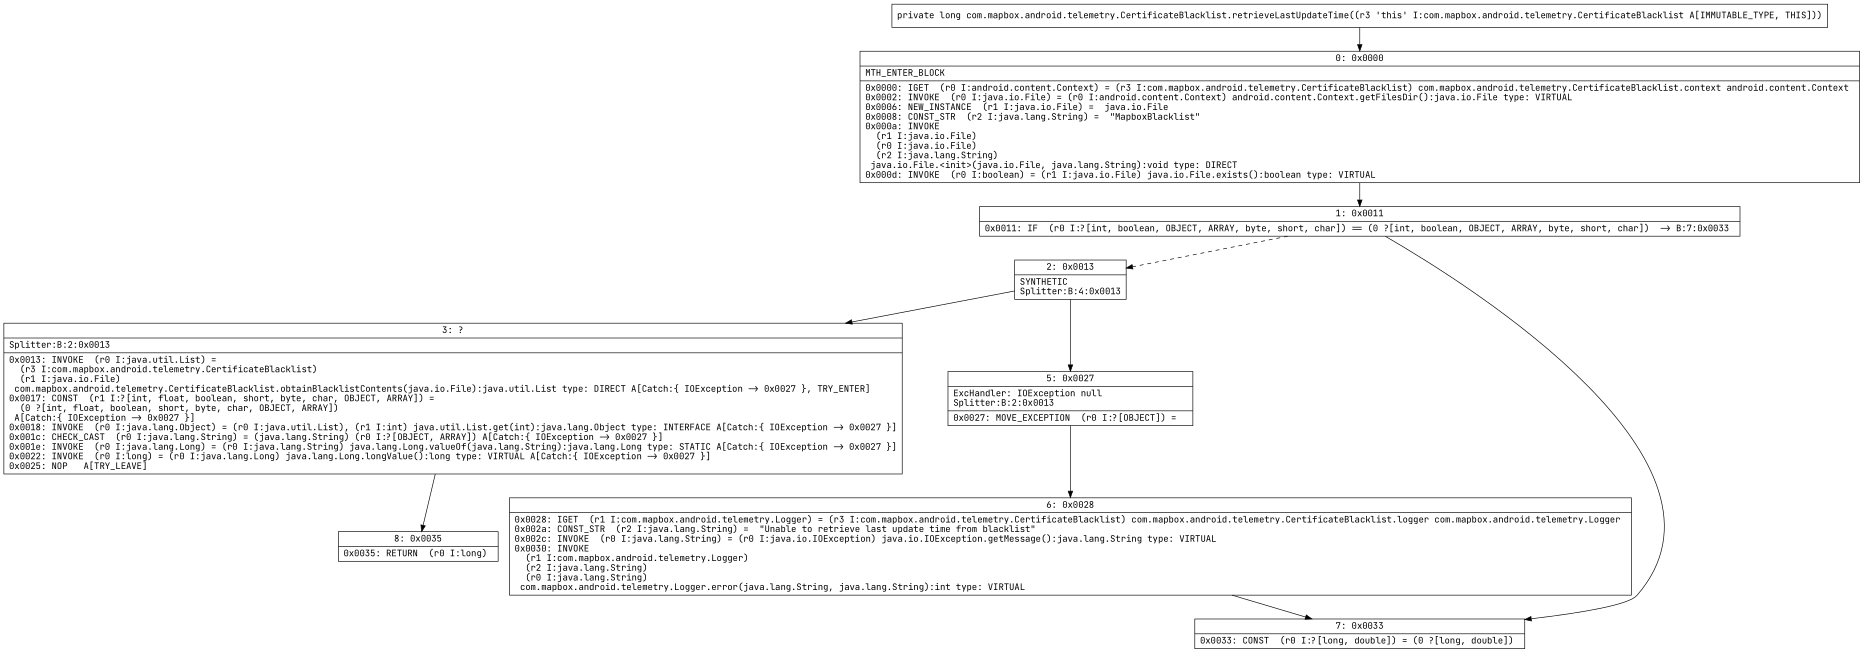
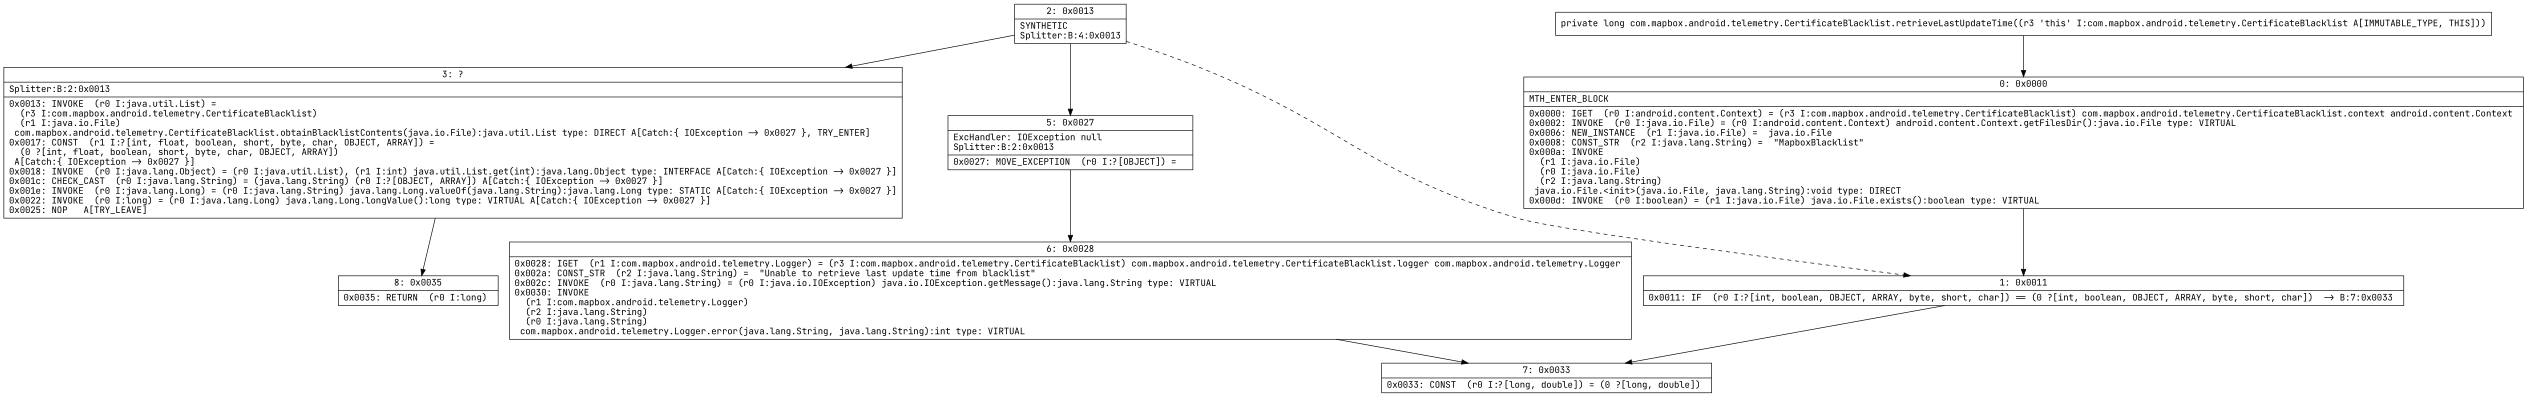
(1210, 251) -> (1499, 212)
